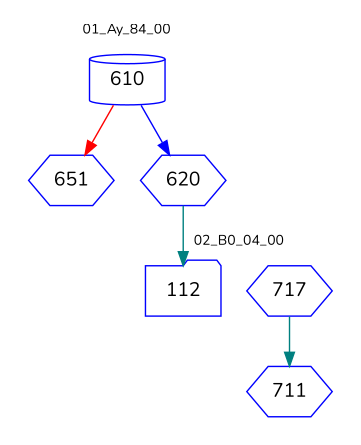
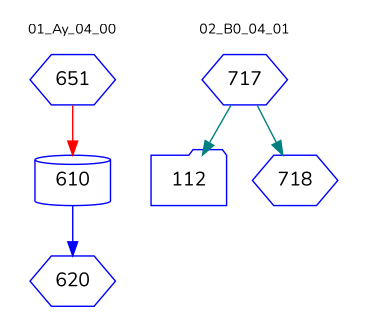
(127, 30) -> (73, 30)
(103, 124) -> (73, 123)
(183, 236) -> (220, 124)
(239, 241) -> (245, 30)
(290, 392) -> (295, 180)
